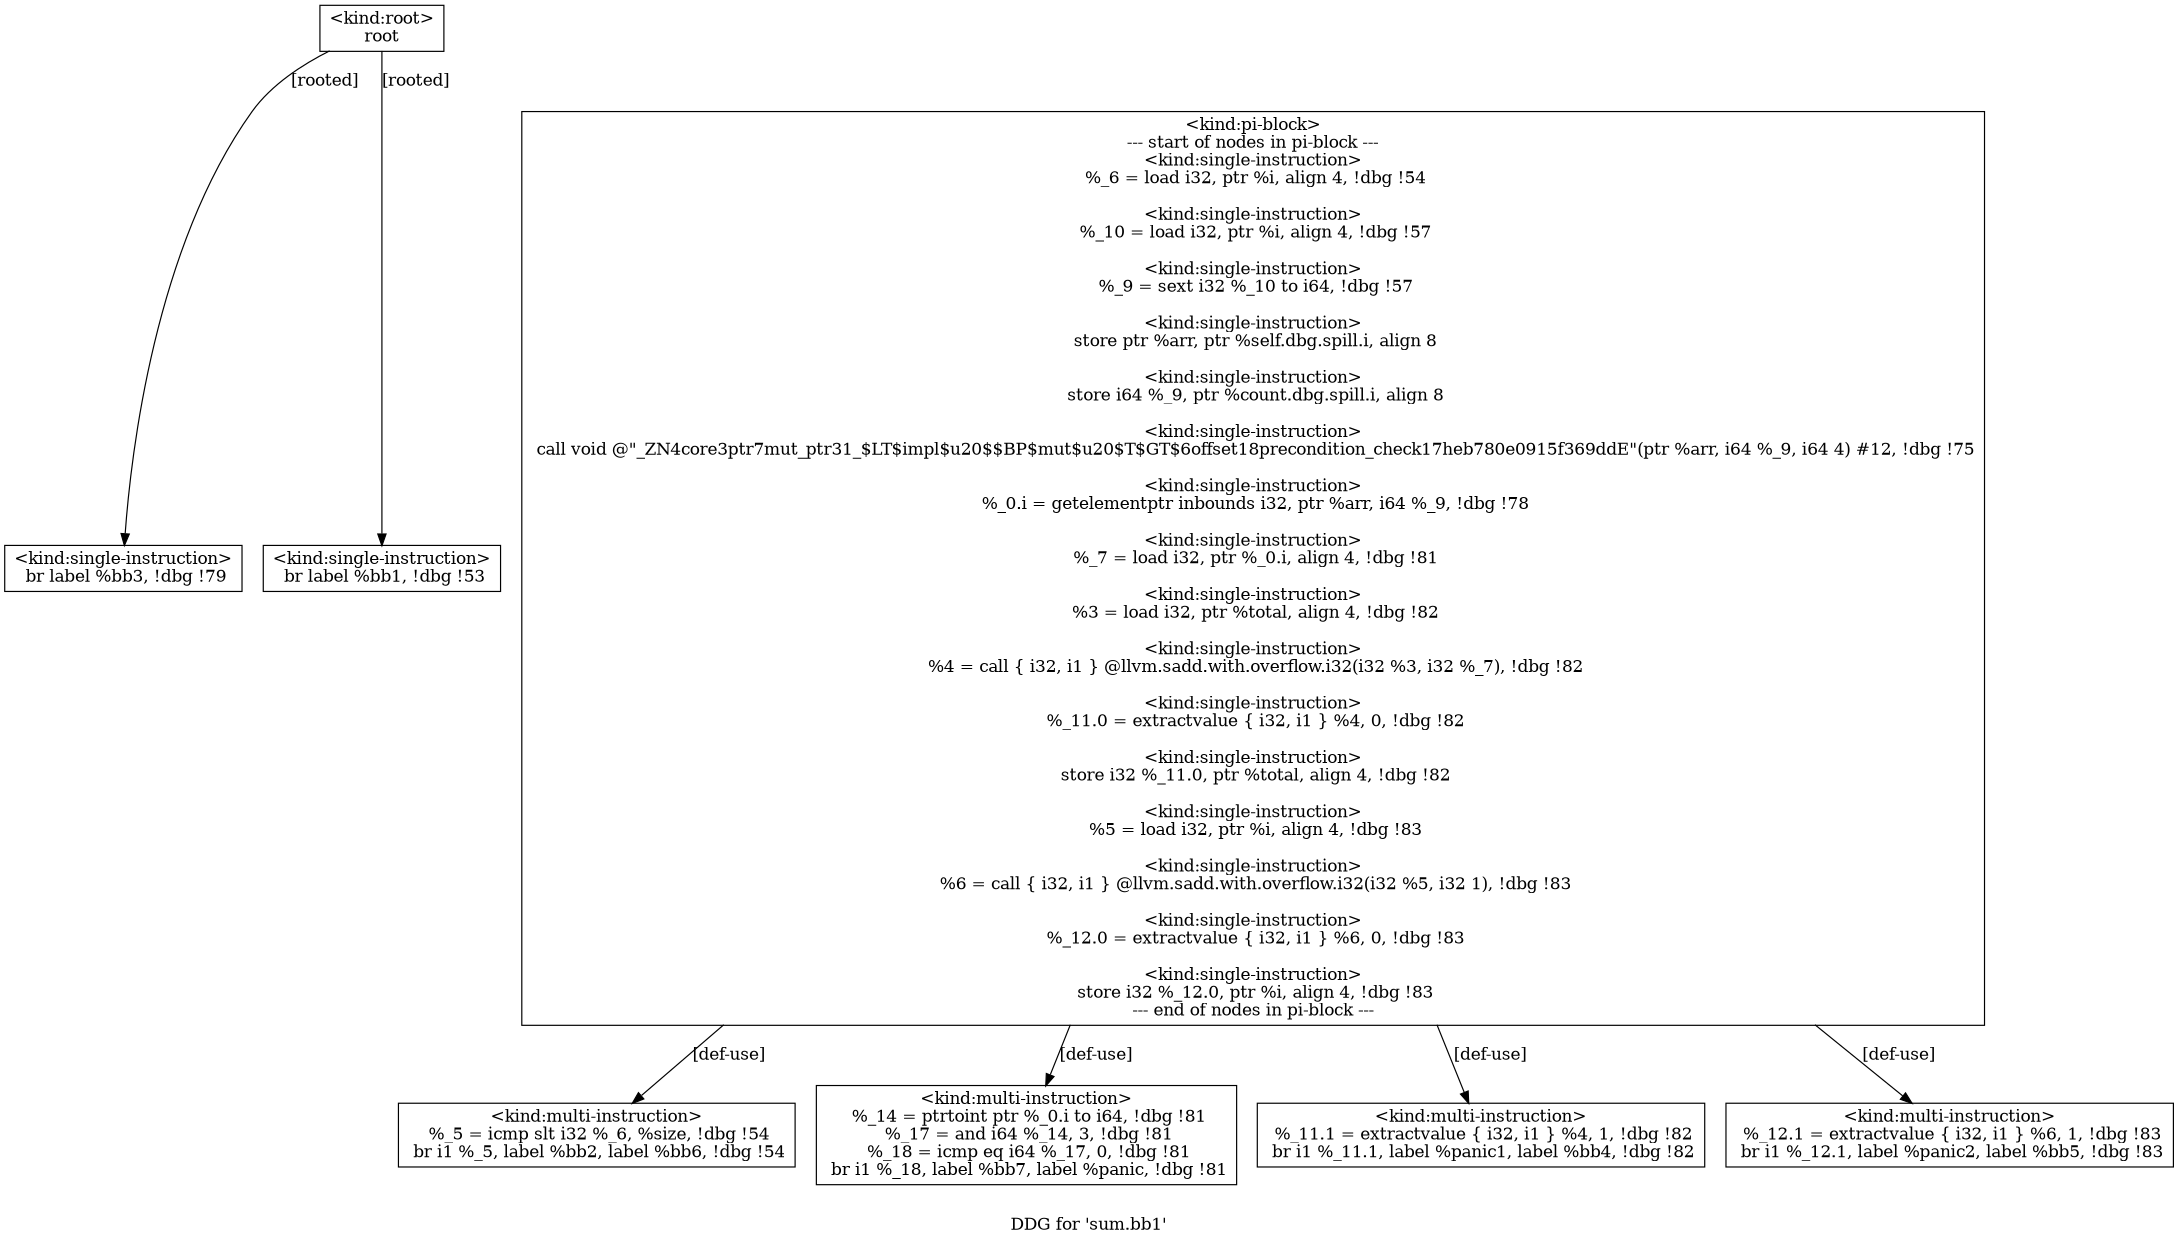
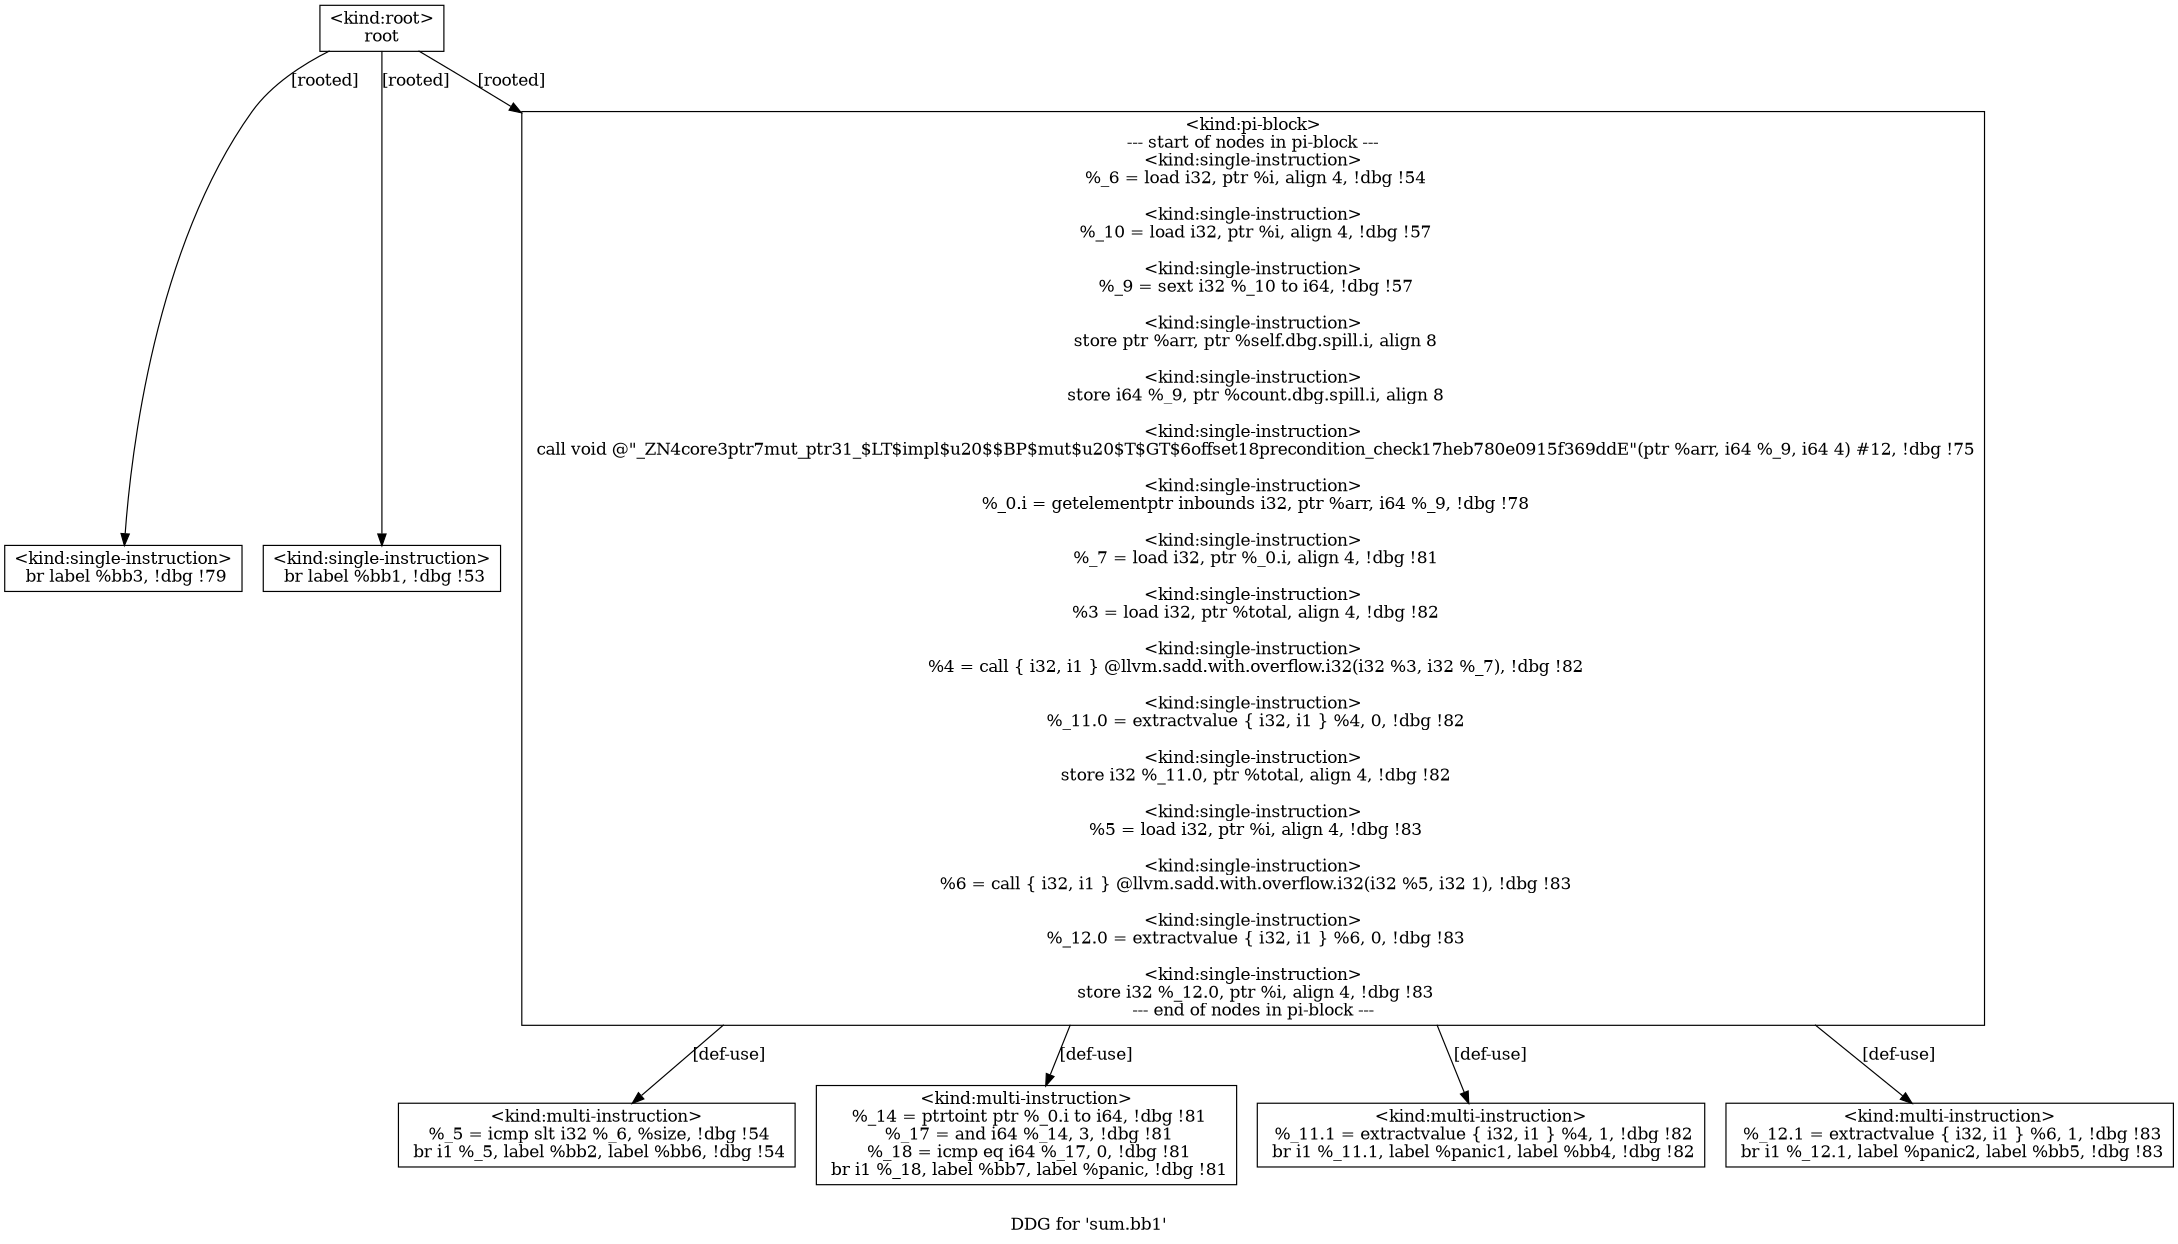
none -> (465, 78)
